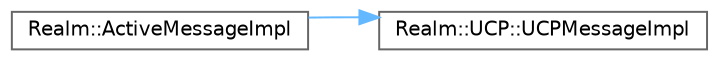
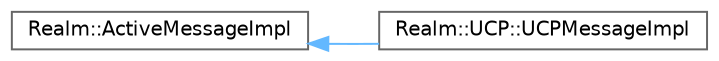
(334, 17) -> (354, 44)
